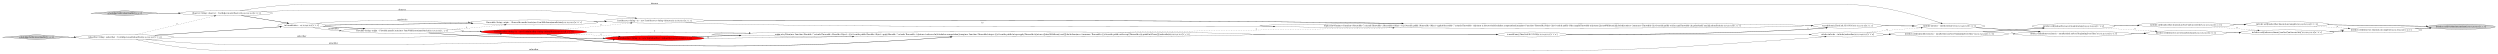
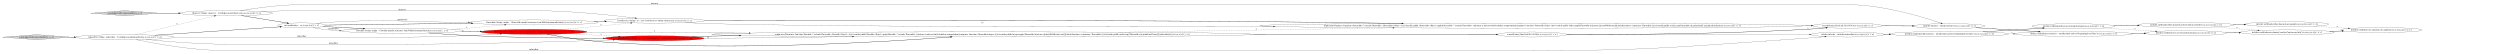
(2461, 27) -> none
(1894, 30) -> none
